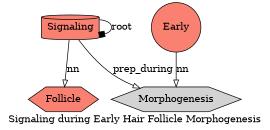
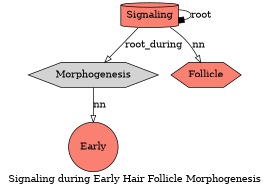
(176, 66) -> (93, 101)
(143, 69) -> (154, 45)
